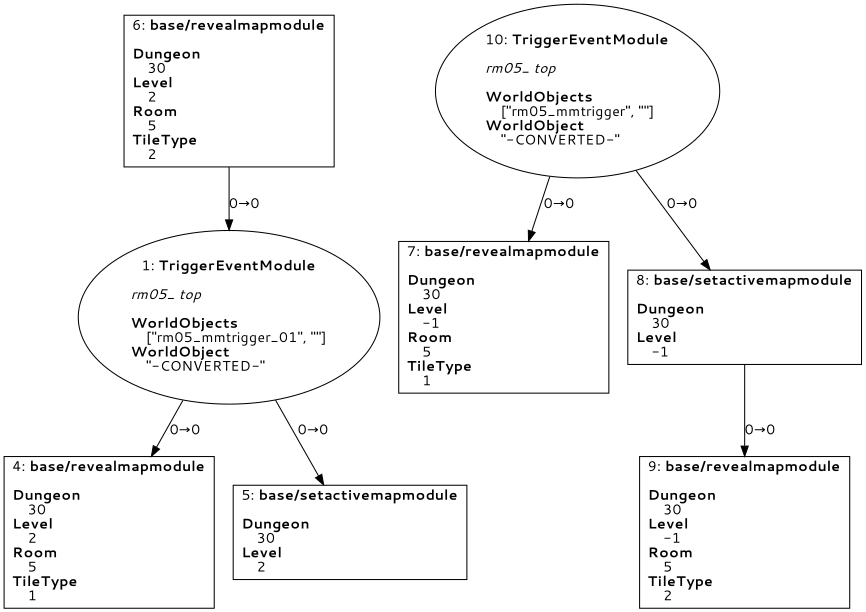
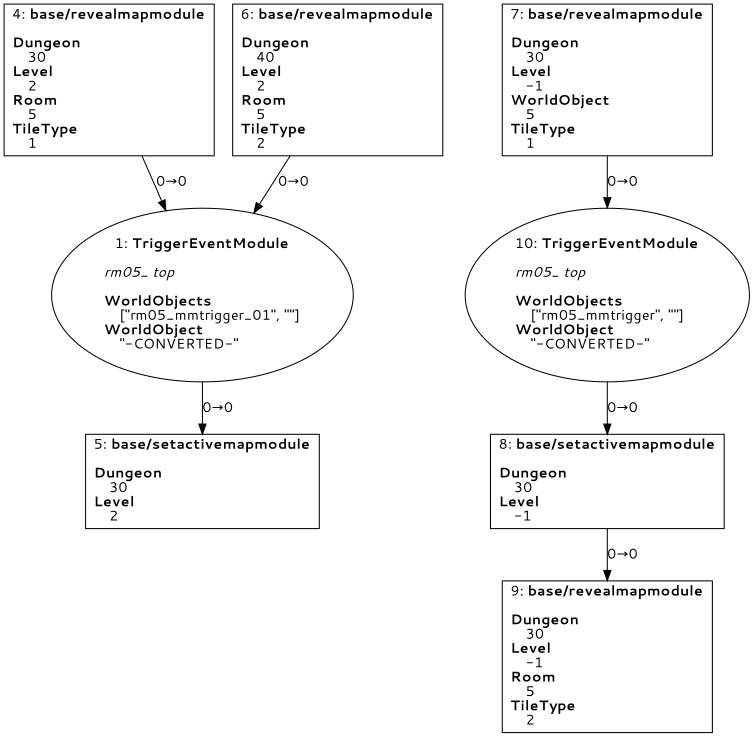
(150, 69) -> (258, 57)
(541, 204) -> (607, 177)
(430, 338) -> (560, 100)
(170, 424) -> (152, 178)
